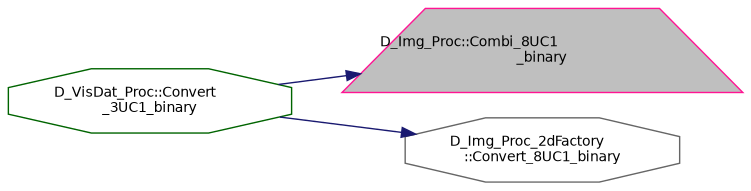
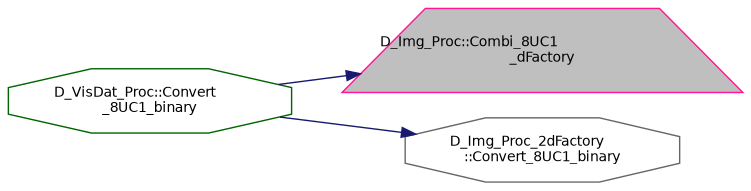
(542, 50) -> (542, 50)
(150, 101) -> (150, 101)
